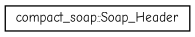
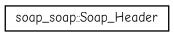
(98, 18) -> (87, 18)
